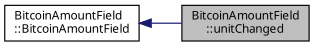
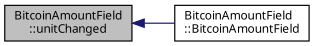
(167, 23) -> (159, 23)
